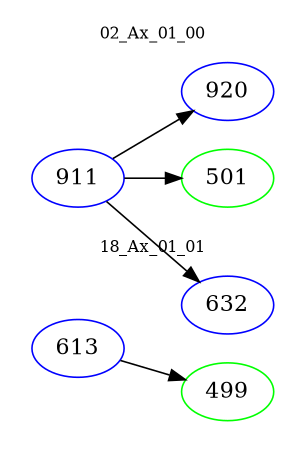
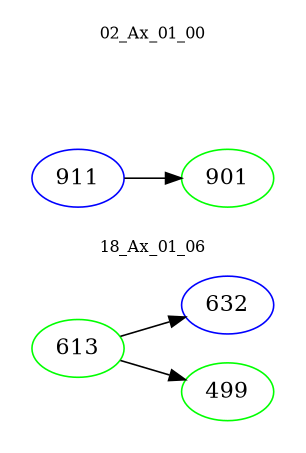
(228, 92) -> none
(228, 178) -> (228, 178)
(155, 243) -> (145, 329)
(153, 248) -> (153, 248)
(78, 348) -> (78, 348)
